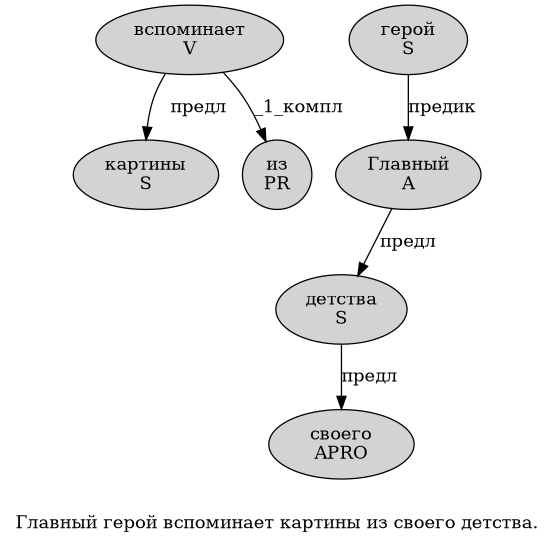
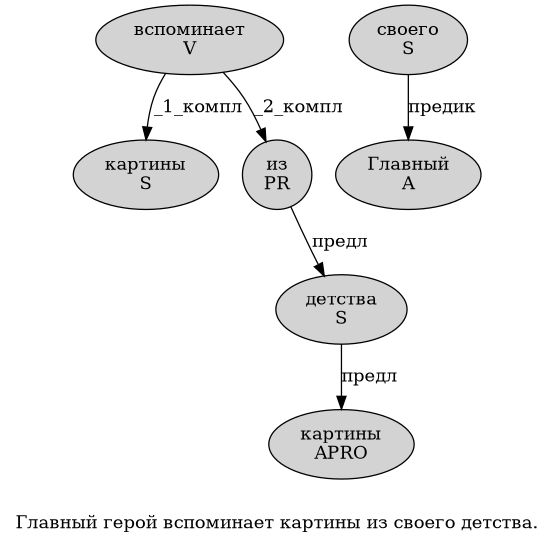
(408, 40) -> (408, 40)
(199, 107) -> (199, 107)
(299, 107) -> (299, 107)
(378, 237) -> (304, 236)
(341, 444) -> (341, 444)
